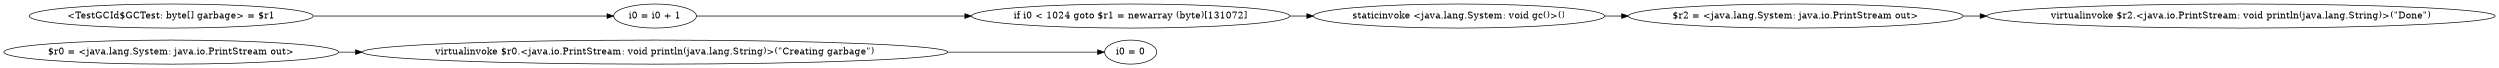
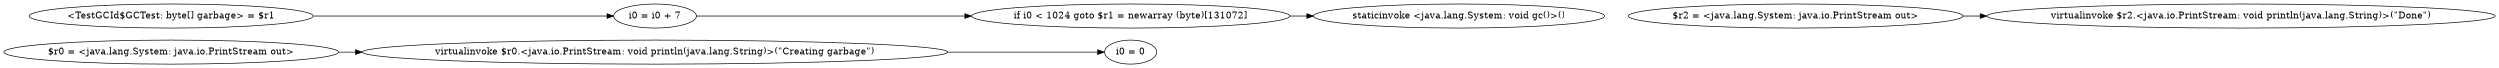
(655, 16) -> (655, 16)
(1613, 16) -> none
